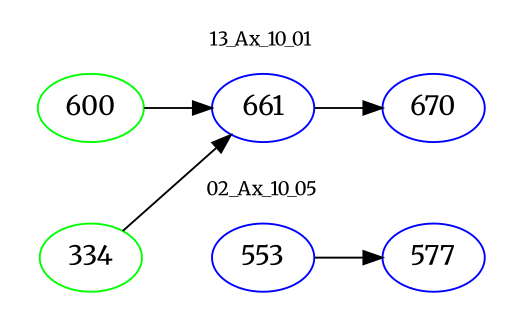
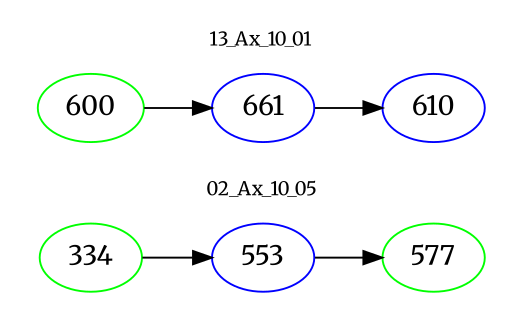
(434, 108) -> (434, 108)
(170, 189) -> (168, 258)
(434, 258) -> (434, 258)
